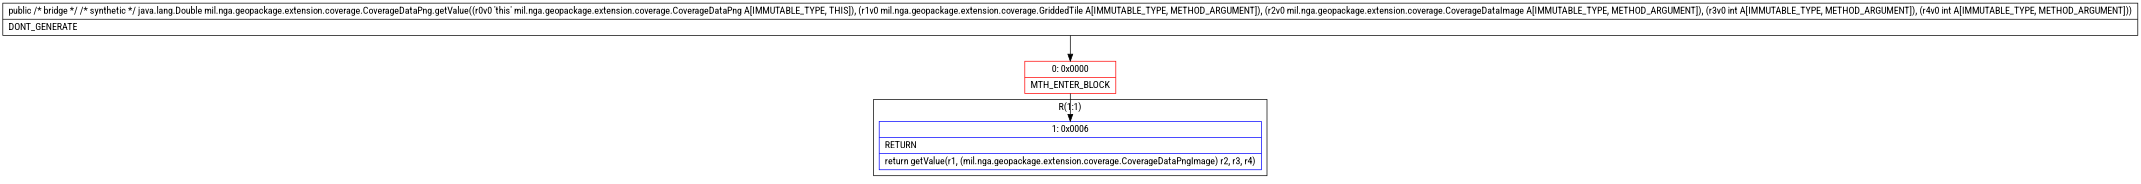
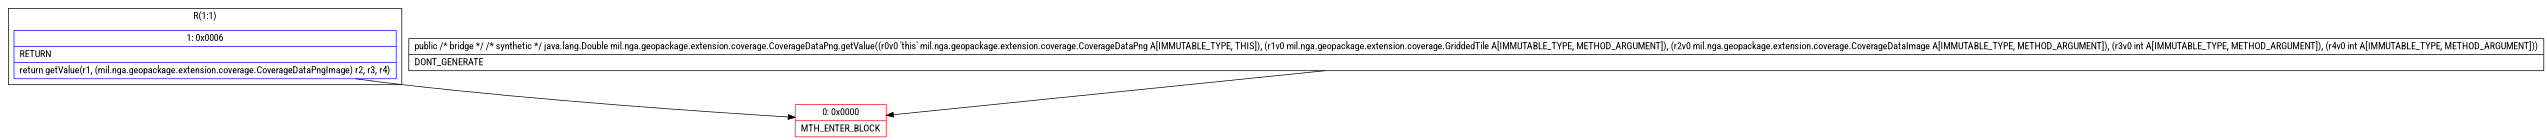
(1070, 104) -> (572, 101)
